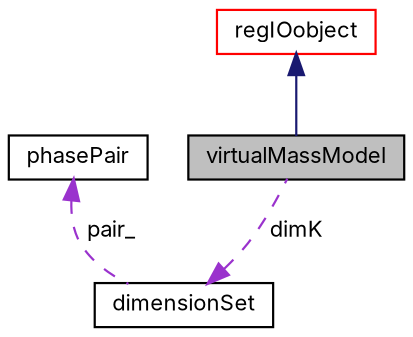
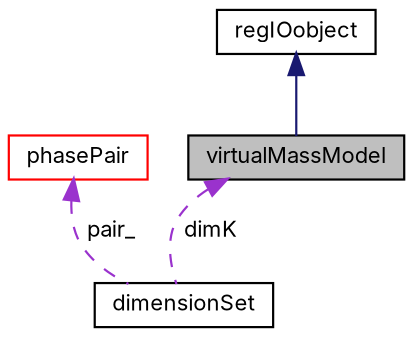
(296, 32) -> (296, 32)
(78, 157) -> (78, 157)
(260, 227) -> (173, 230)
